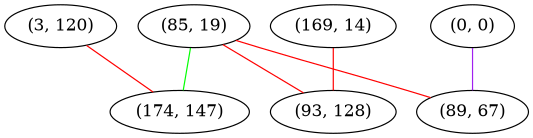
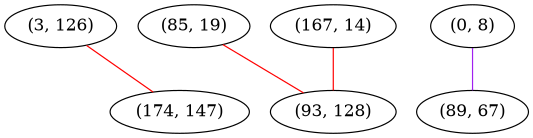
(61, 26) -> (61, 26)
(333, 26) -> (333, 26)
(473, 26) -> (473, 26)
(324, 66) -> none
(187, 69) -> none
